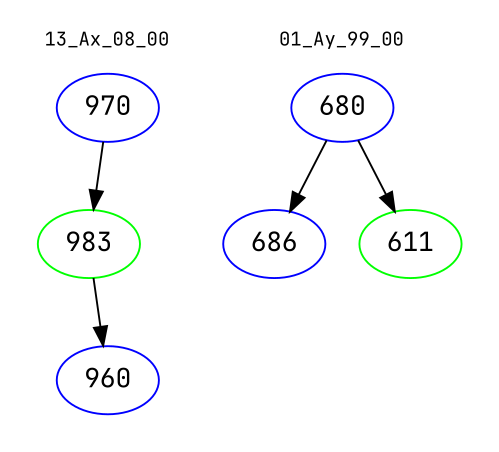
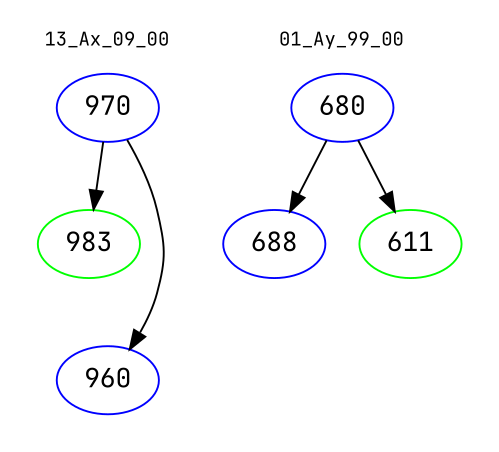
(108, 41) -> (108, 41)
(274, 244) -> (274, 244)
(97, 302) -> (162, 235)
